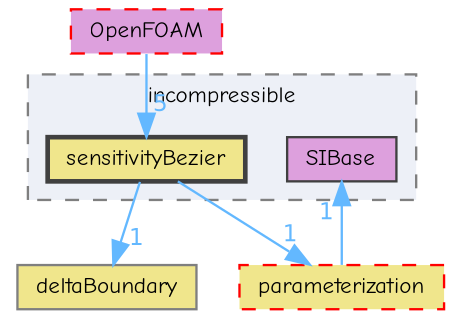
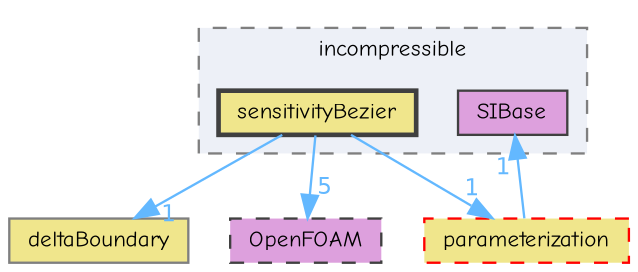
(146, 31) -> (306, 241)
(146, 90) -> (312, 168)
